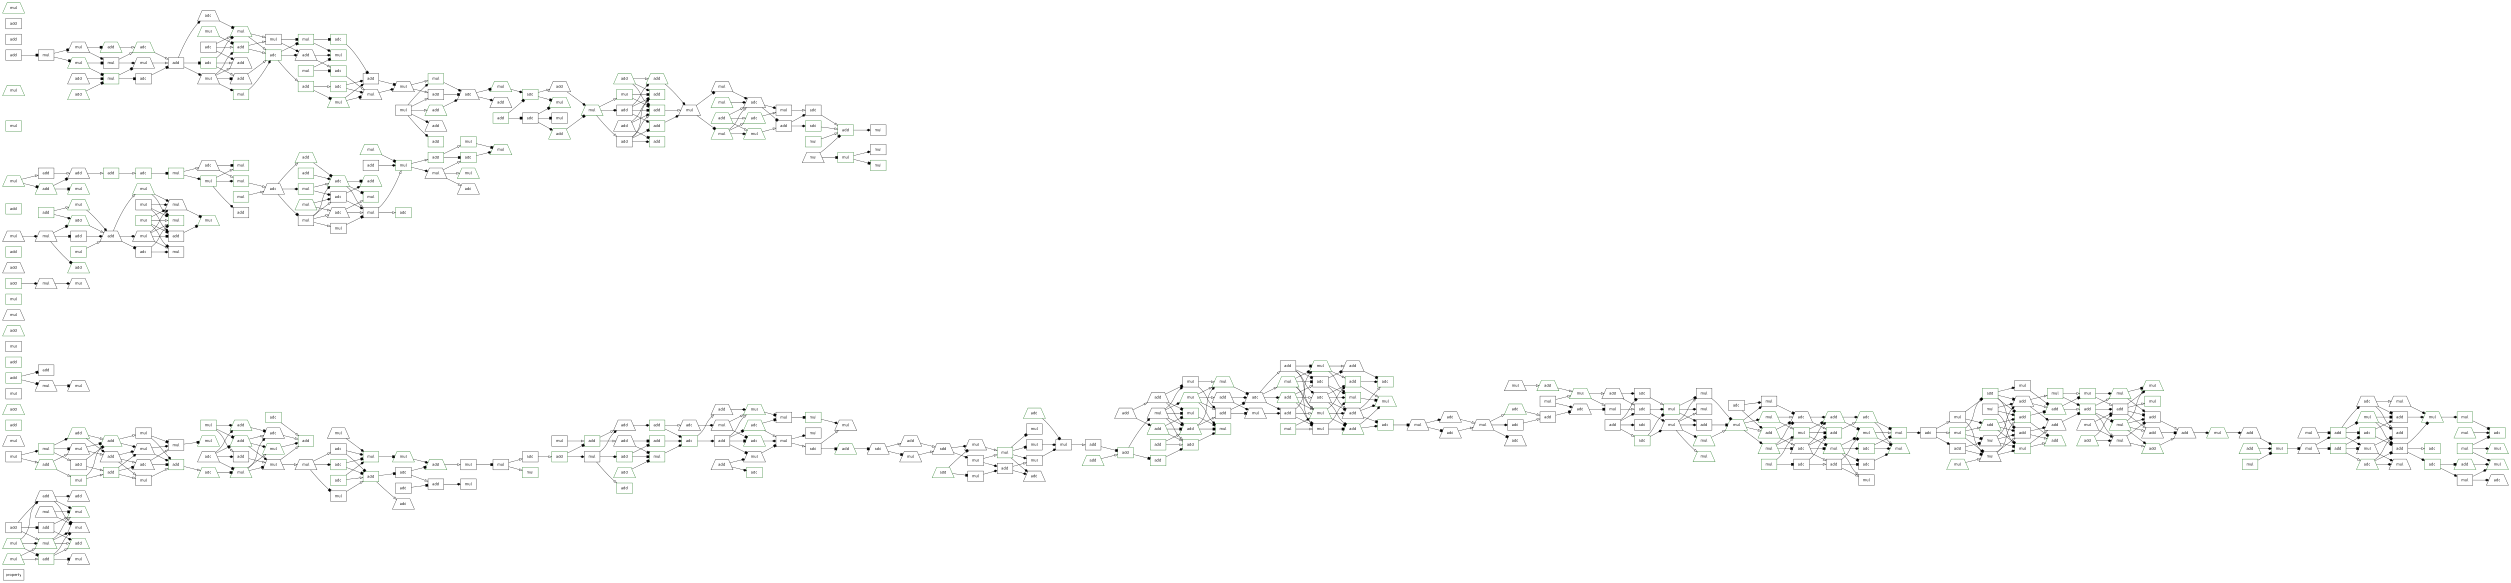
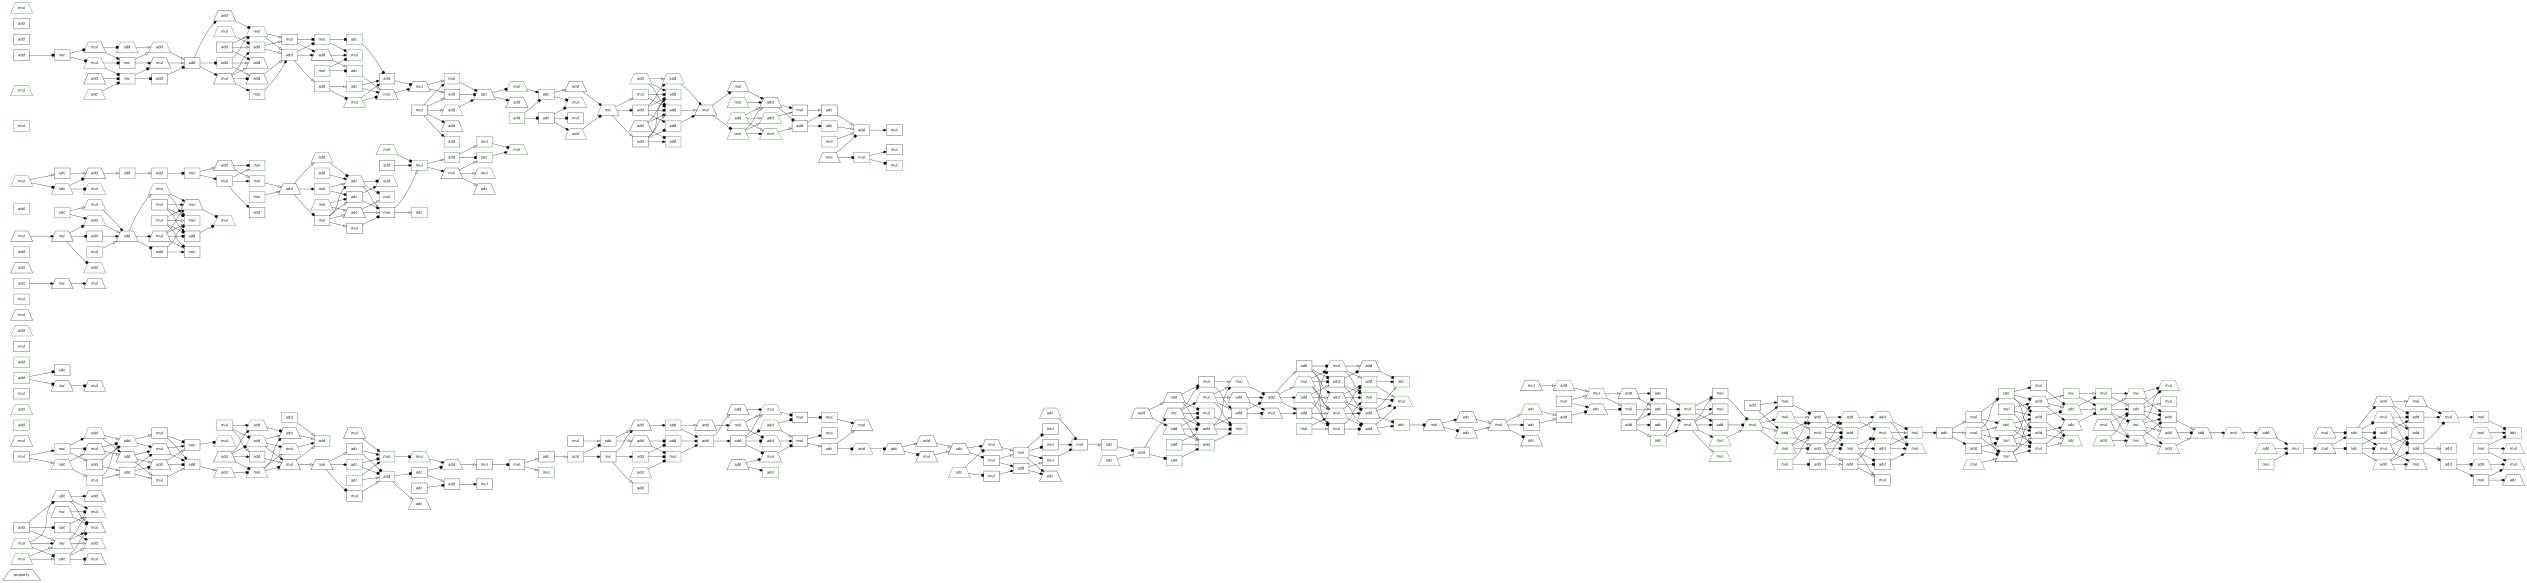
(14, 575) -> (22, 575)
